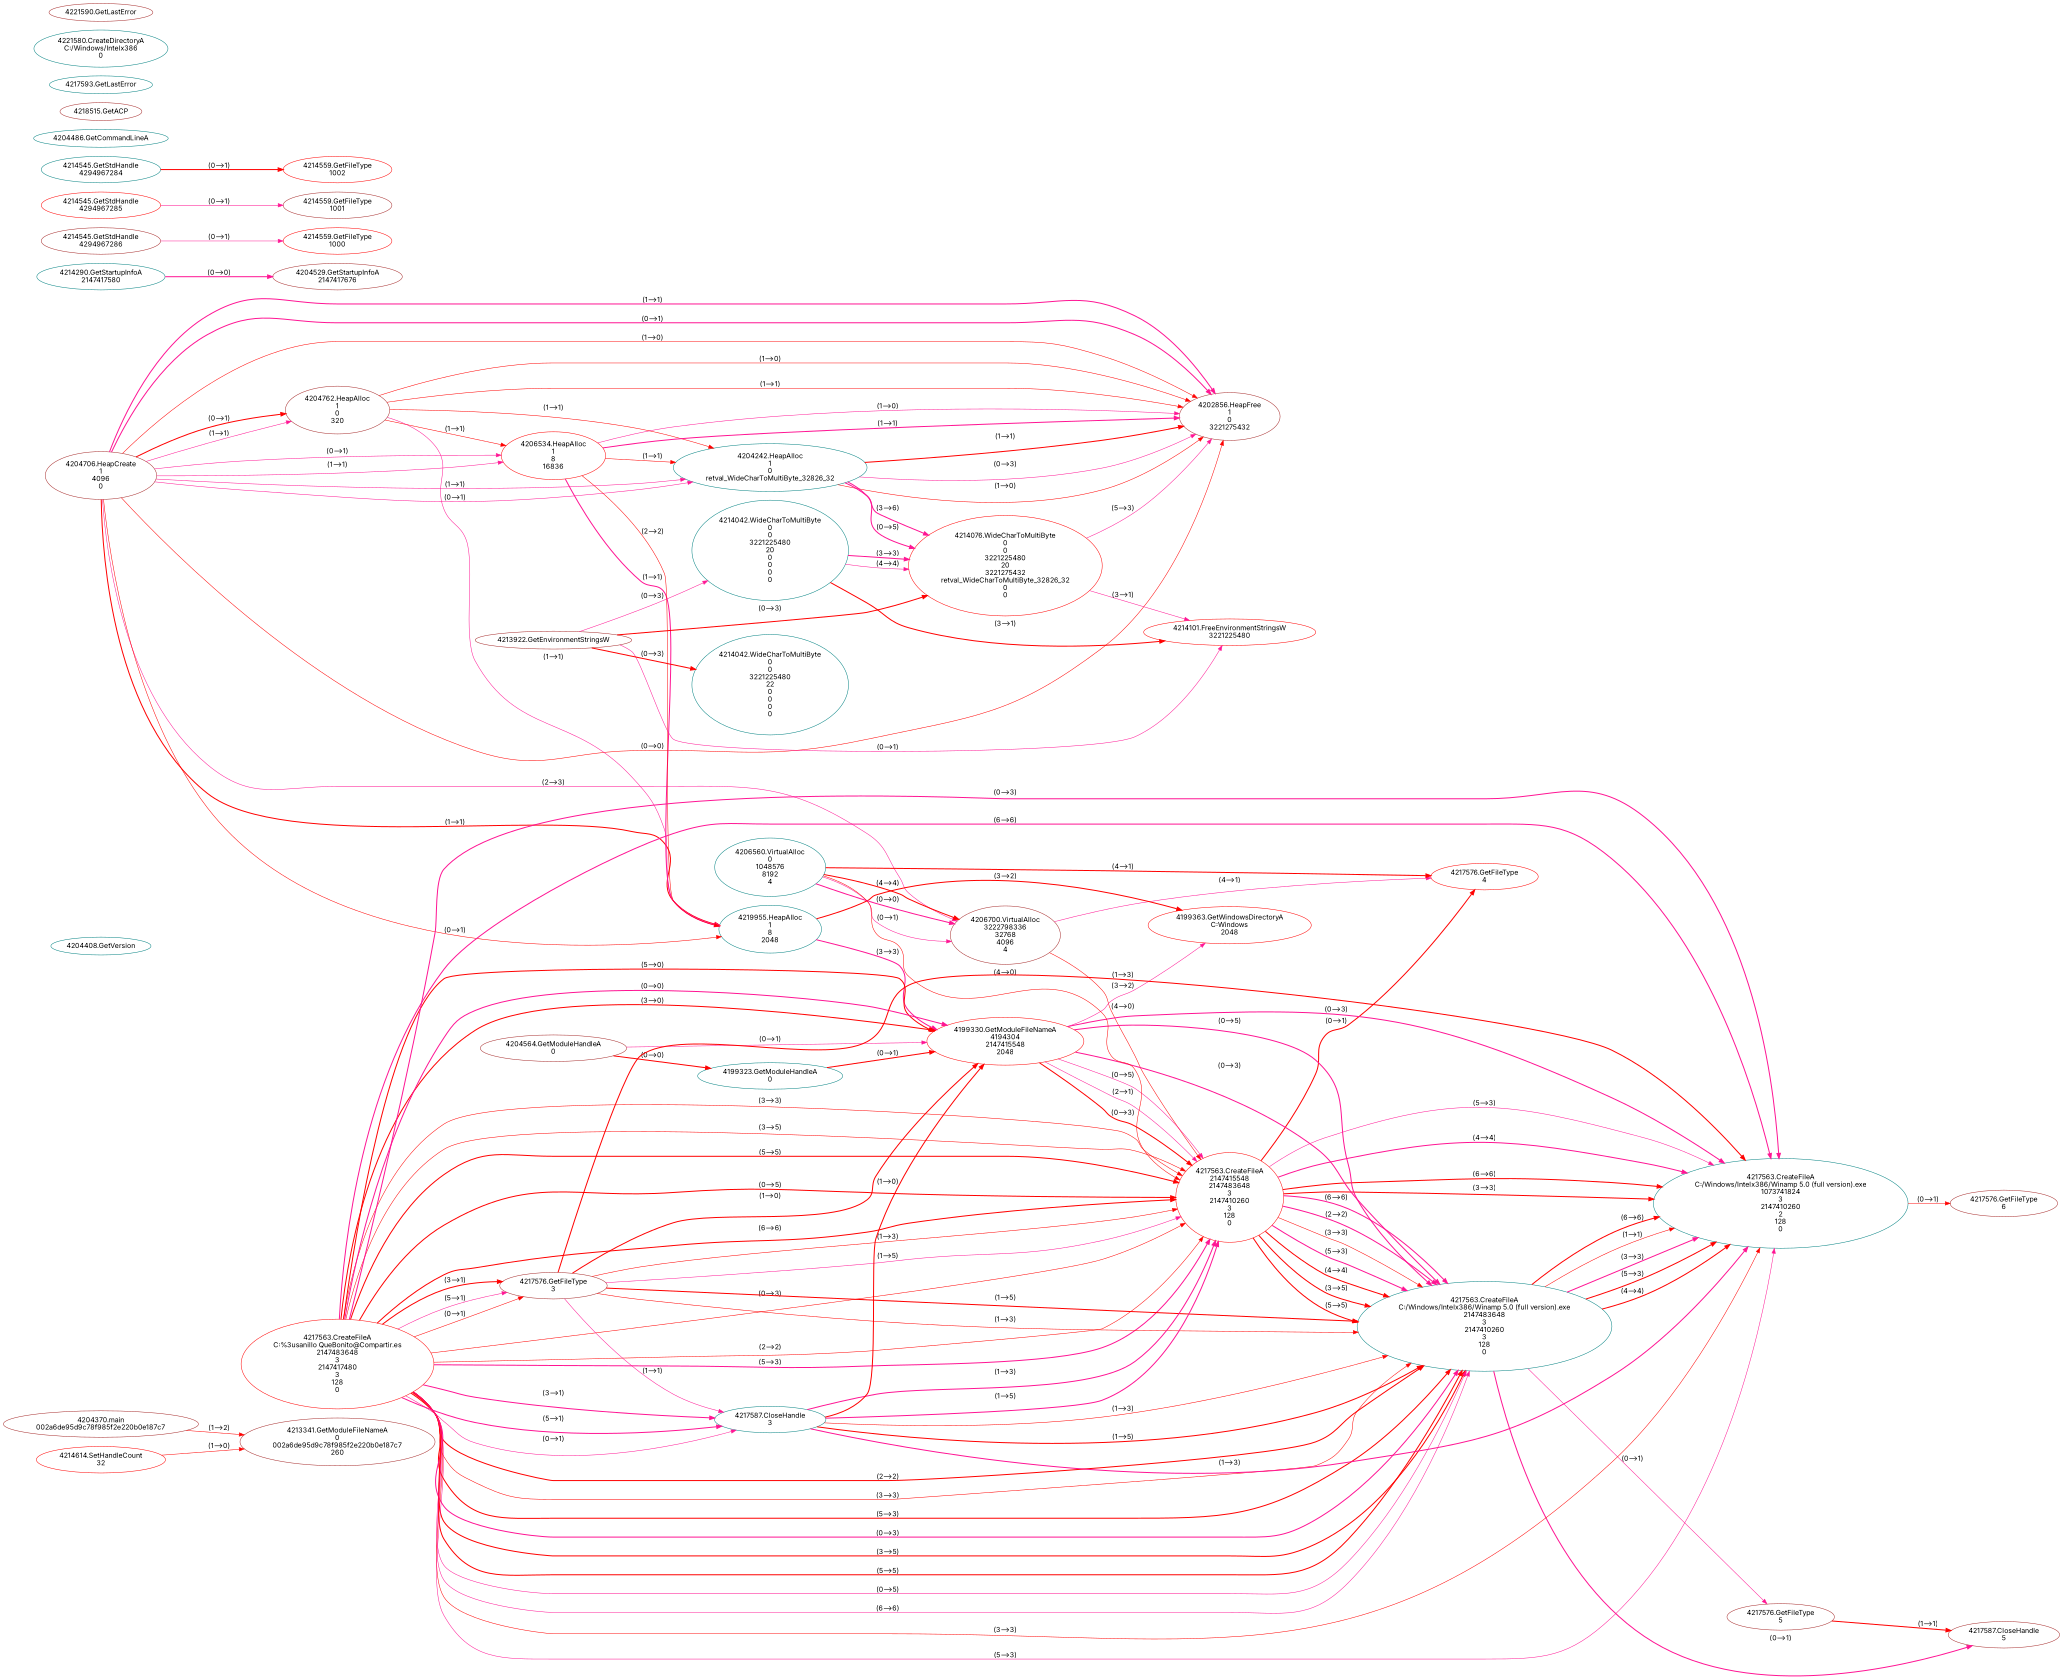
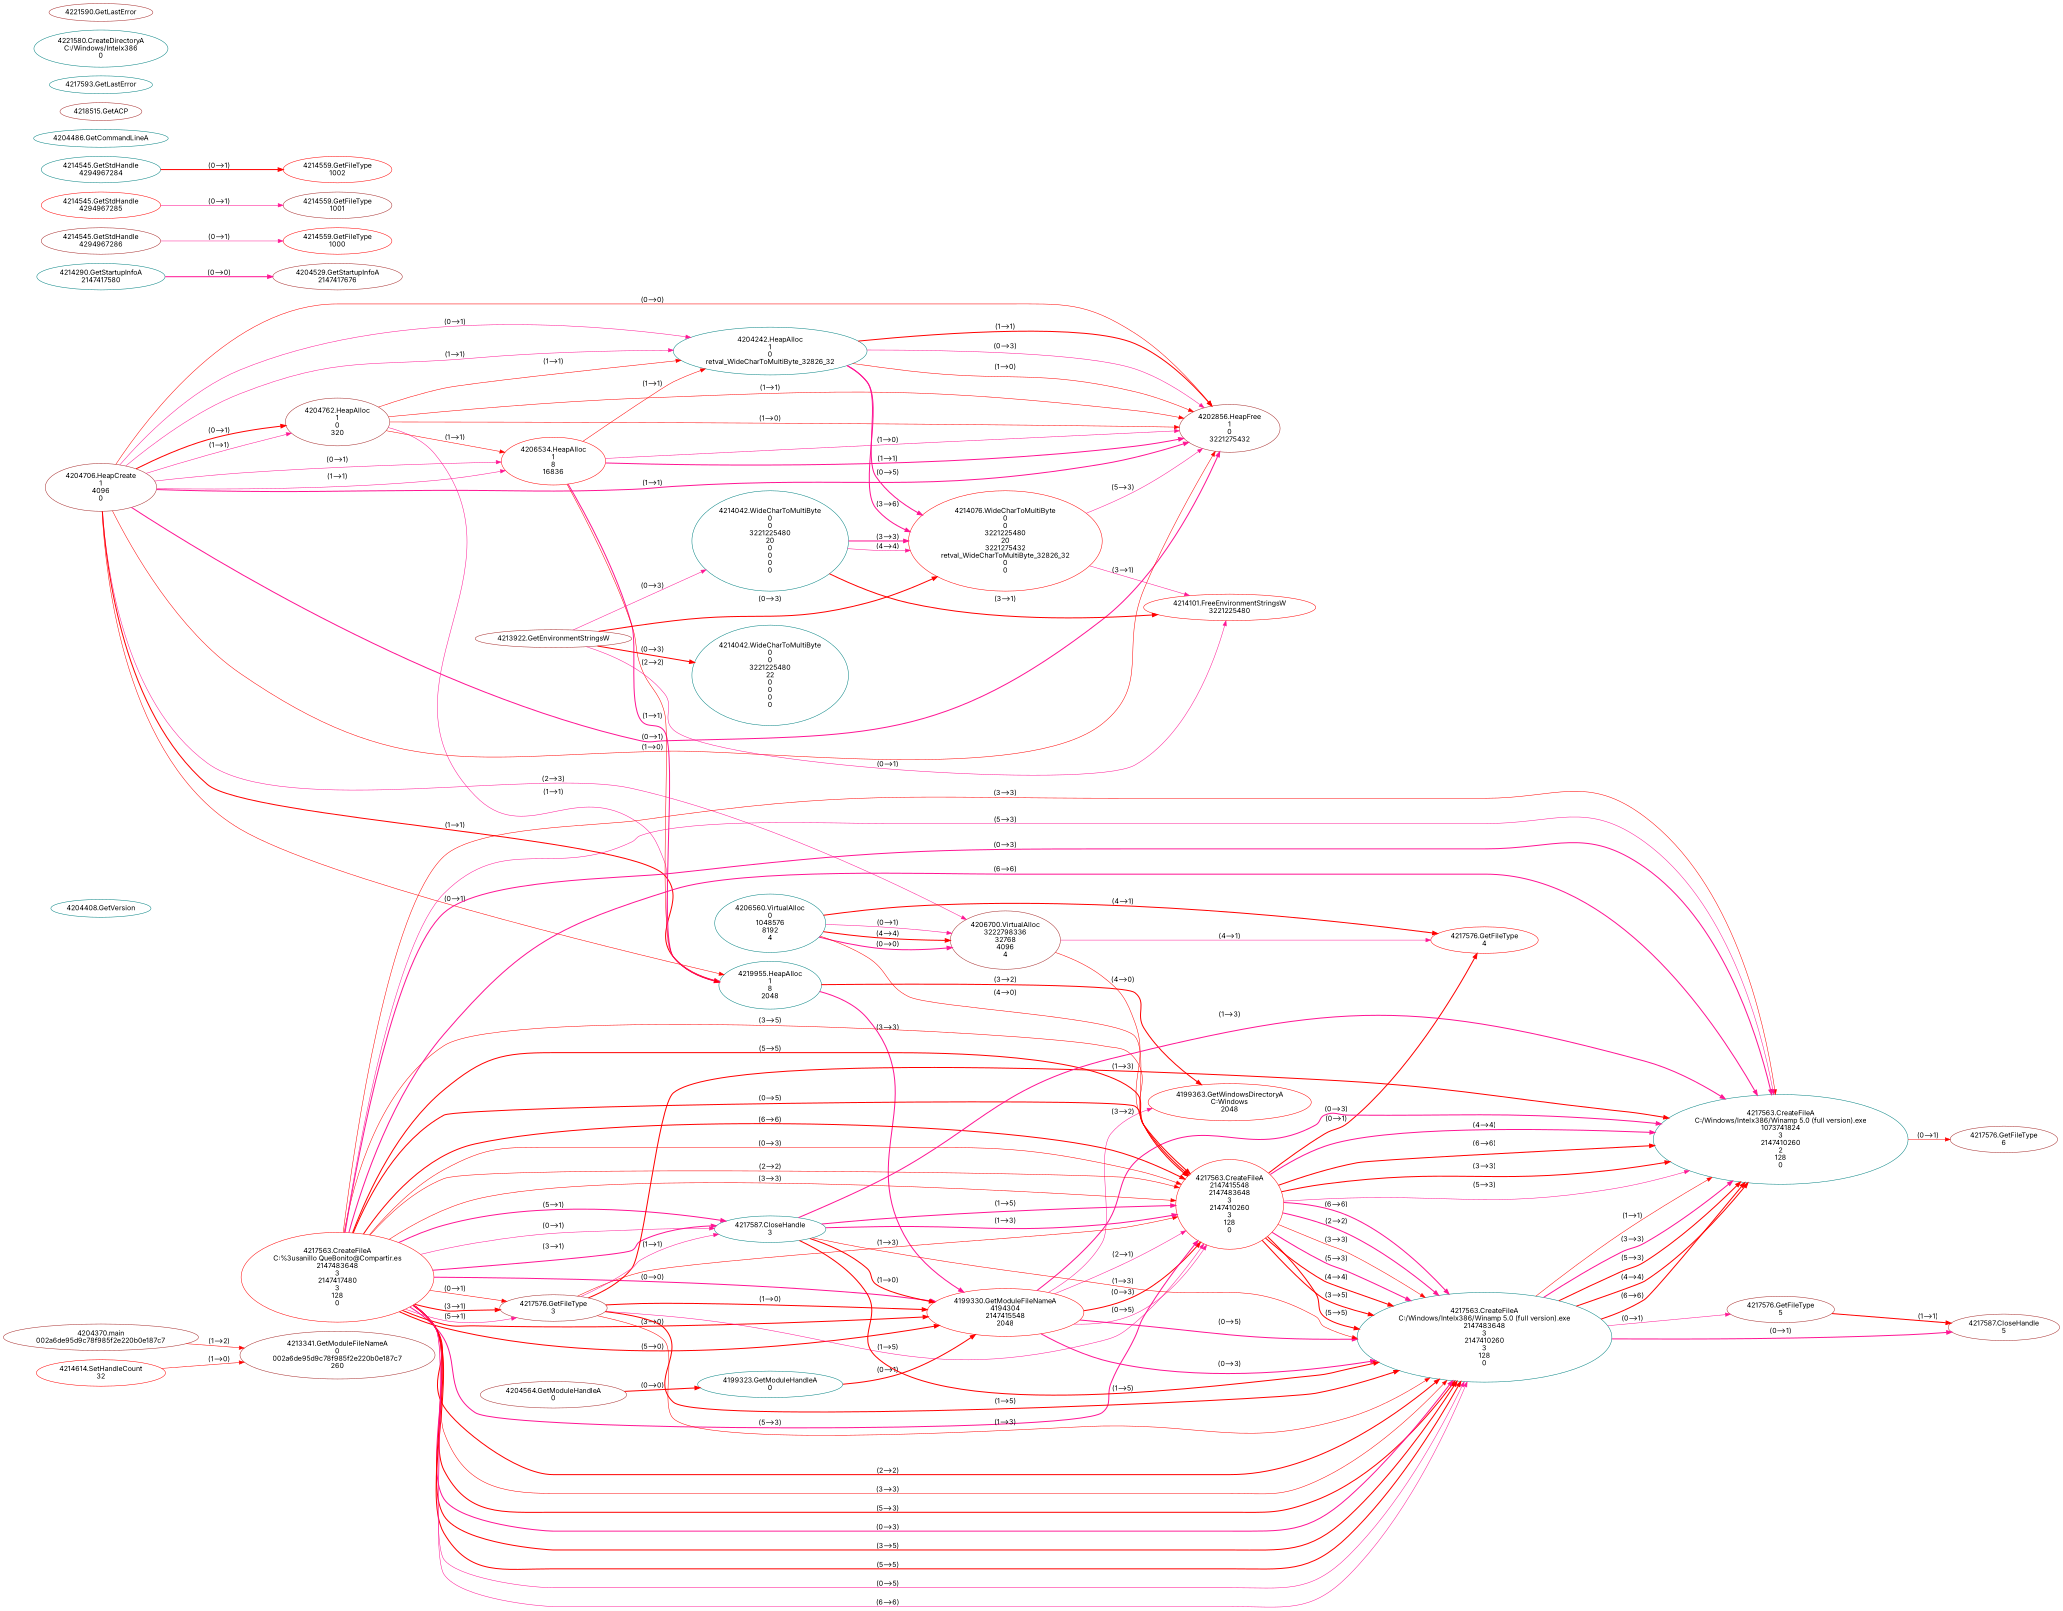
(774, 1045) -> none
